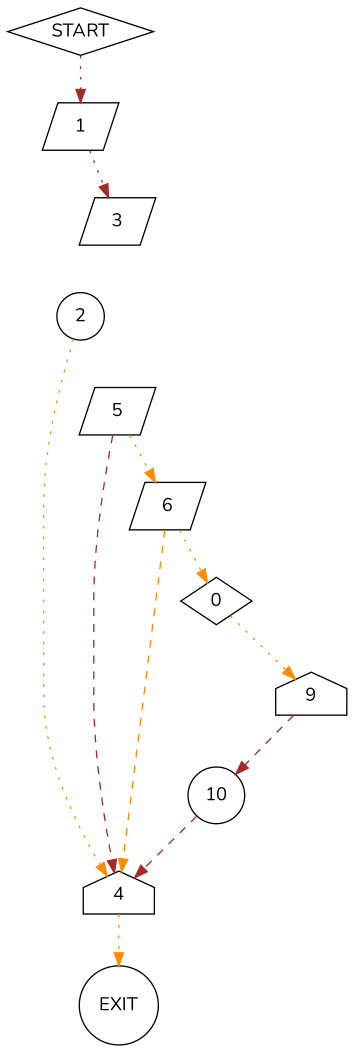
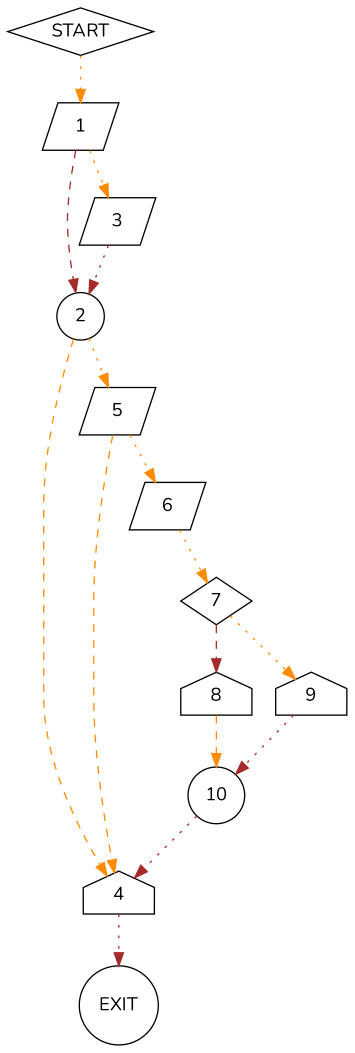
(81, 73) -> (81, 73)
(97, 168) -> (97, 168)
none -> (68, 215)
none -> (101, 263)
none -> (96, 357)
(216, 601) -> (216, 601)
(44, 606) -> (44, 606)
(94, 648) -> (94, 648)
(144, 694) -> none
none -> (216, 696)
(269, 740) -> (269, 740)
(170, 842) -> (170, 842)
(119, 933) -> (119, 933)
